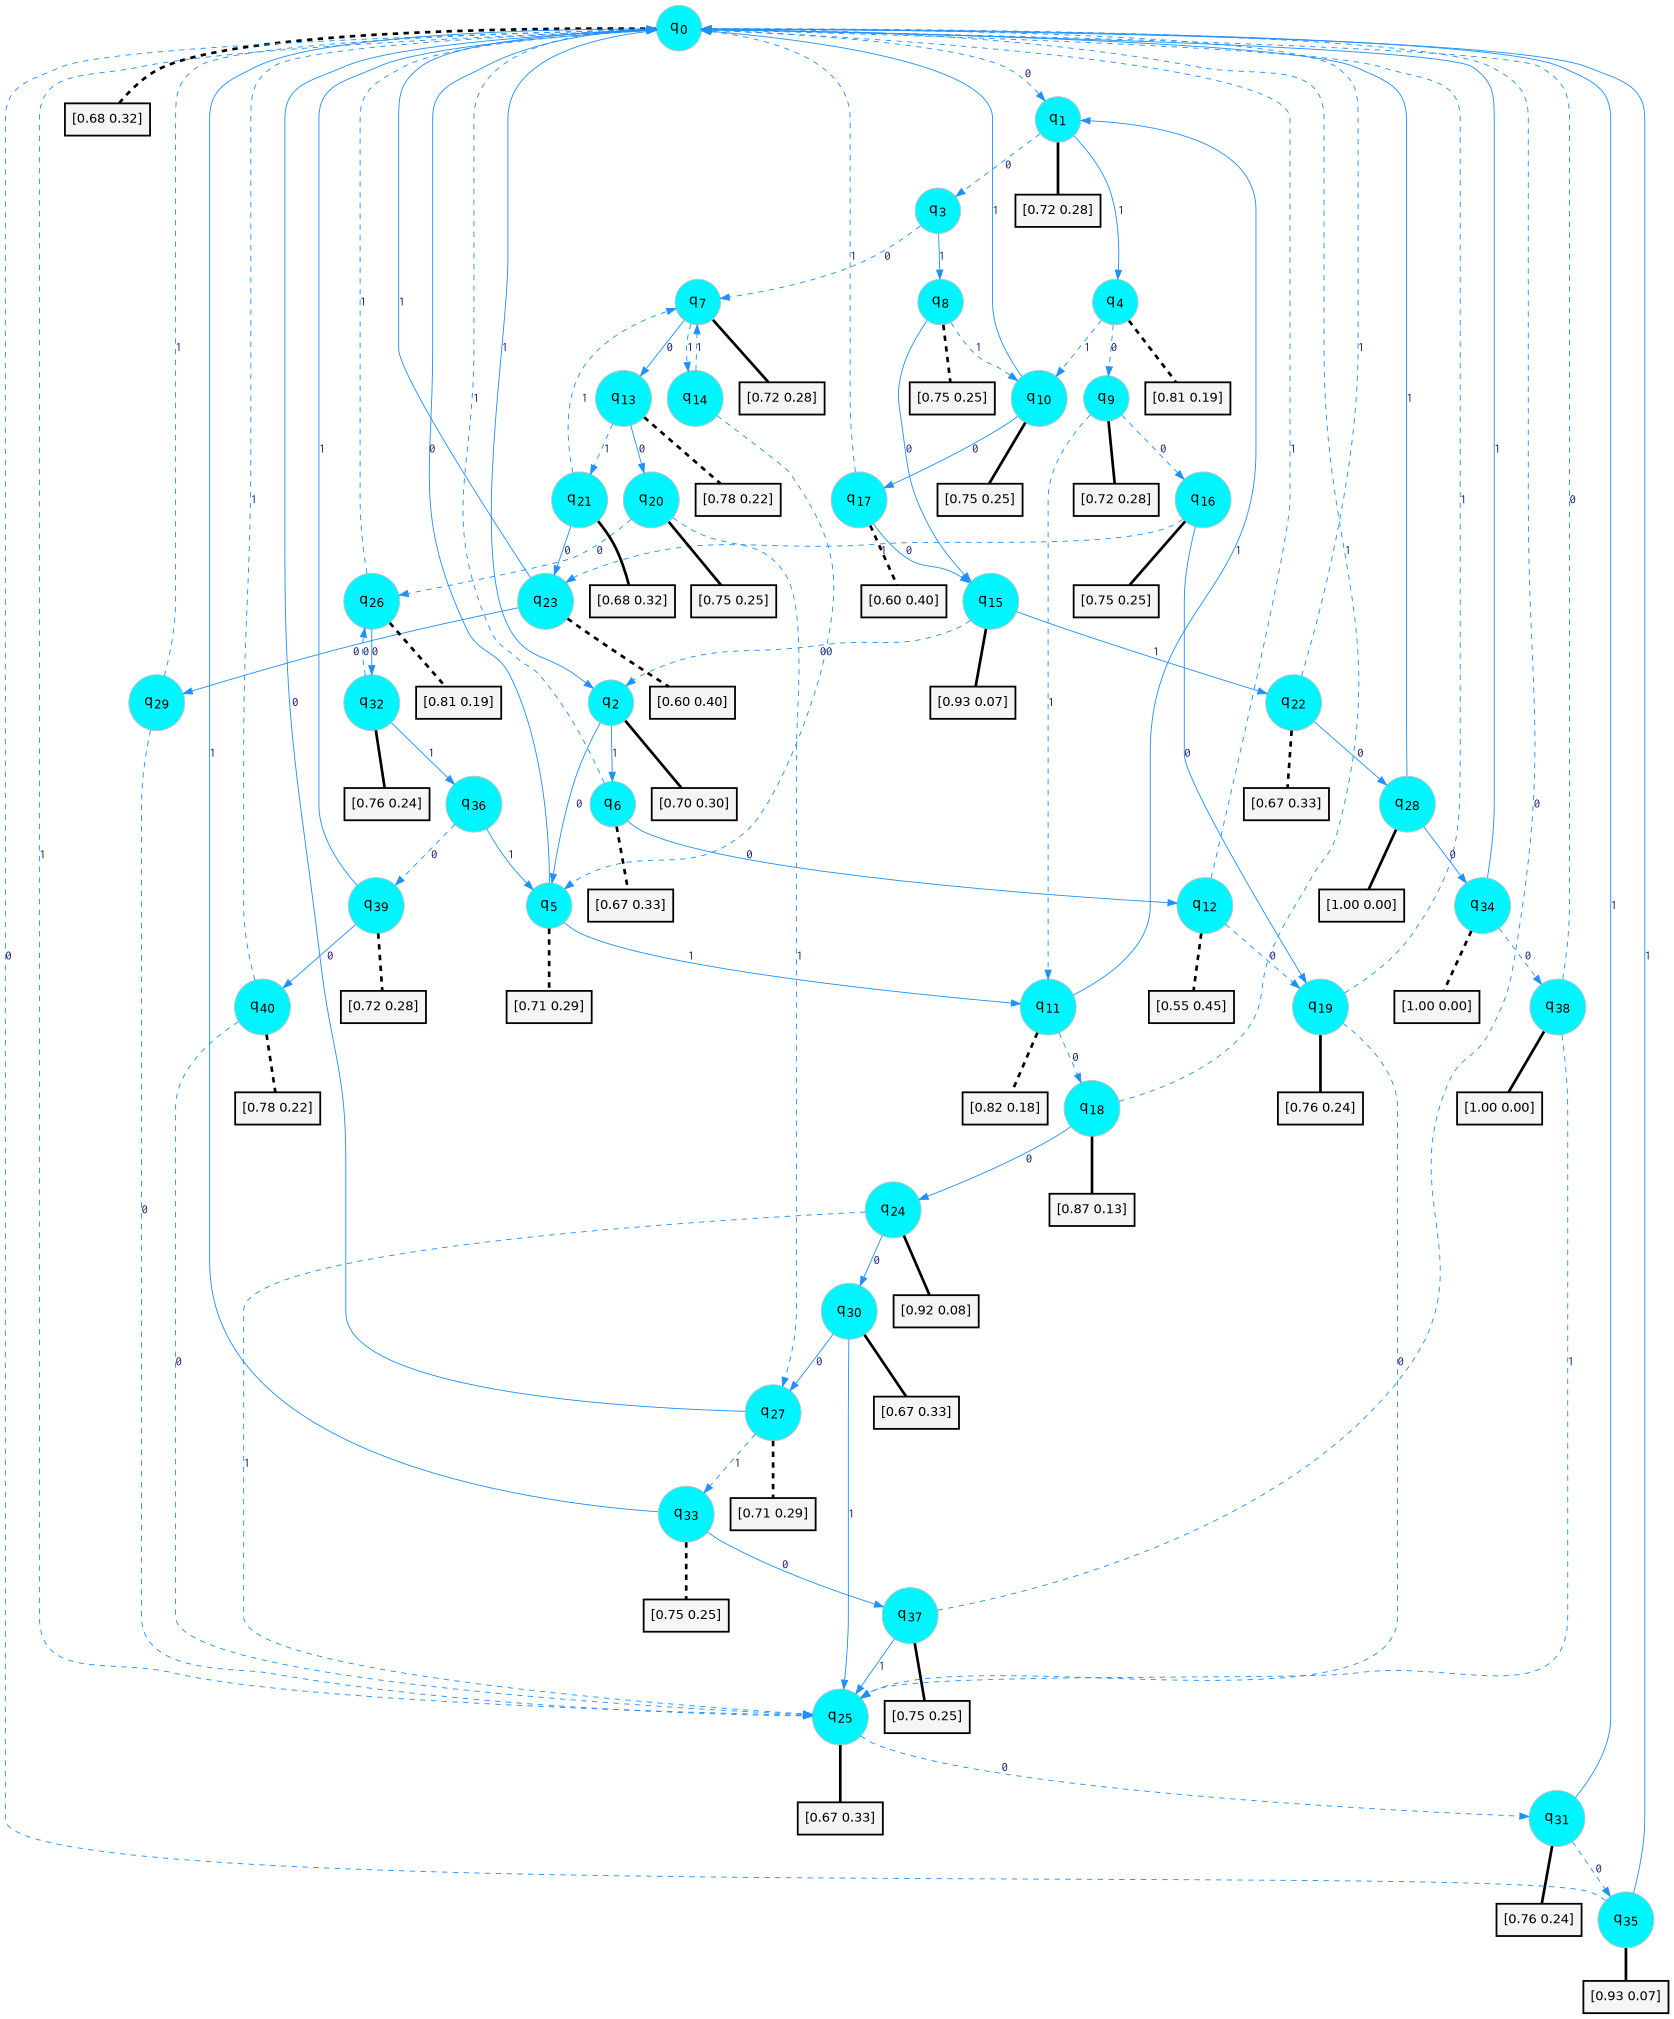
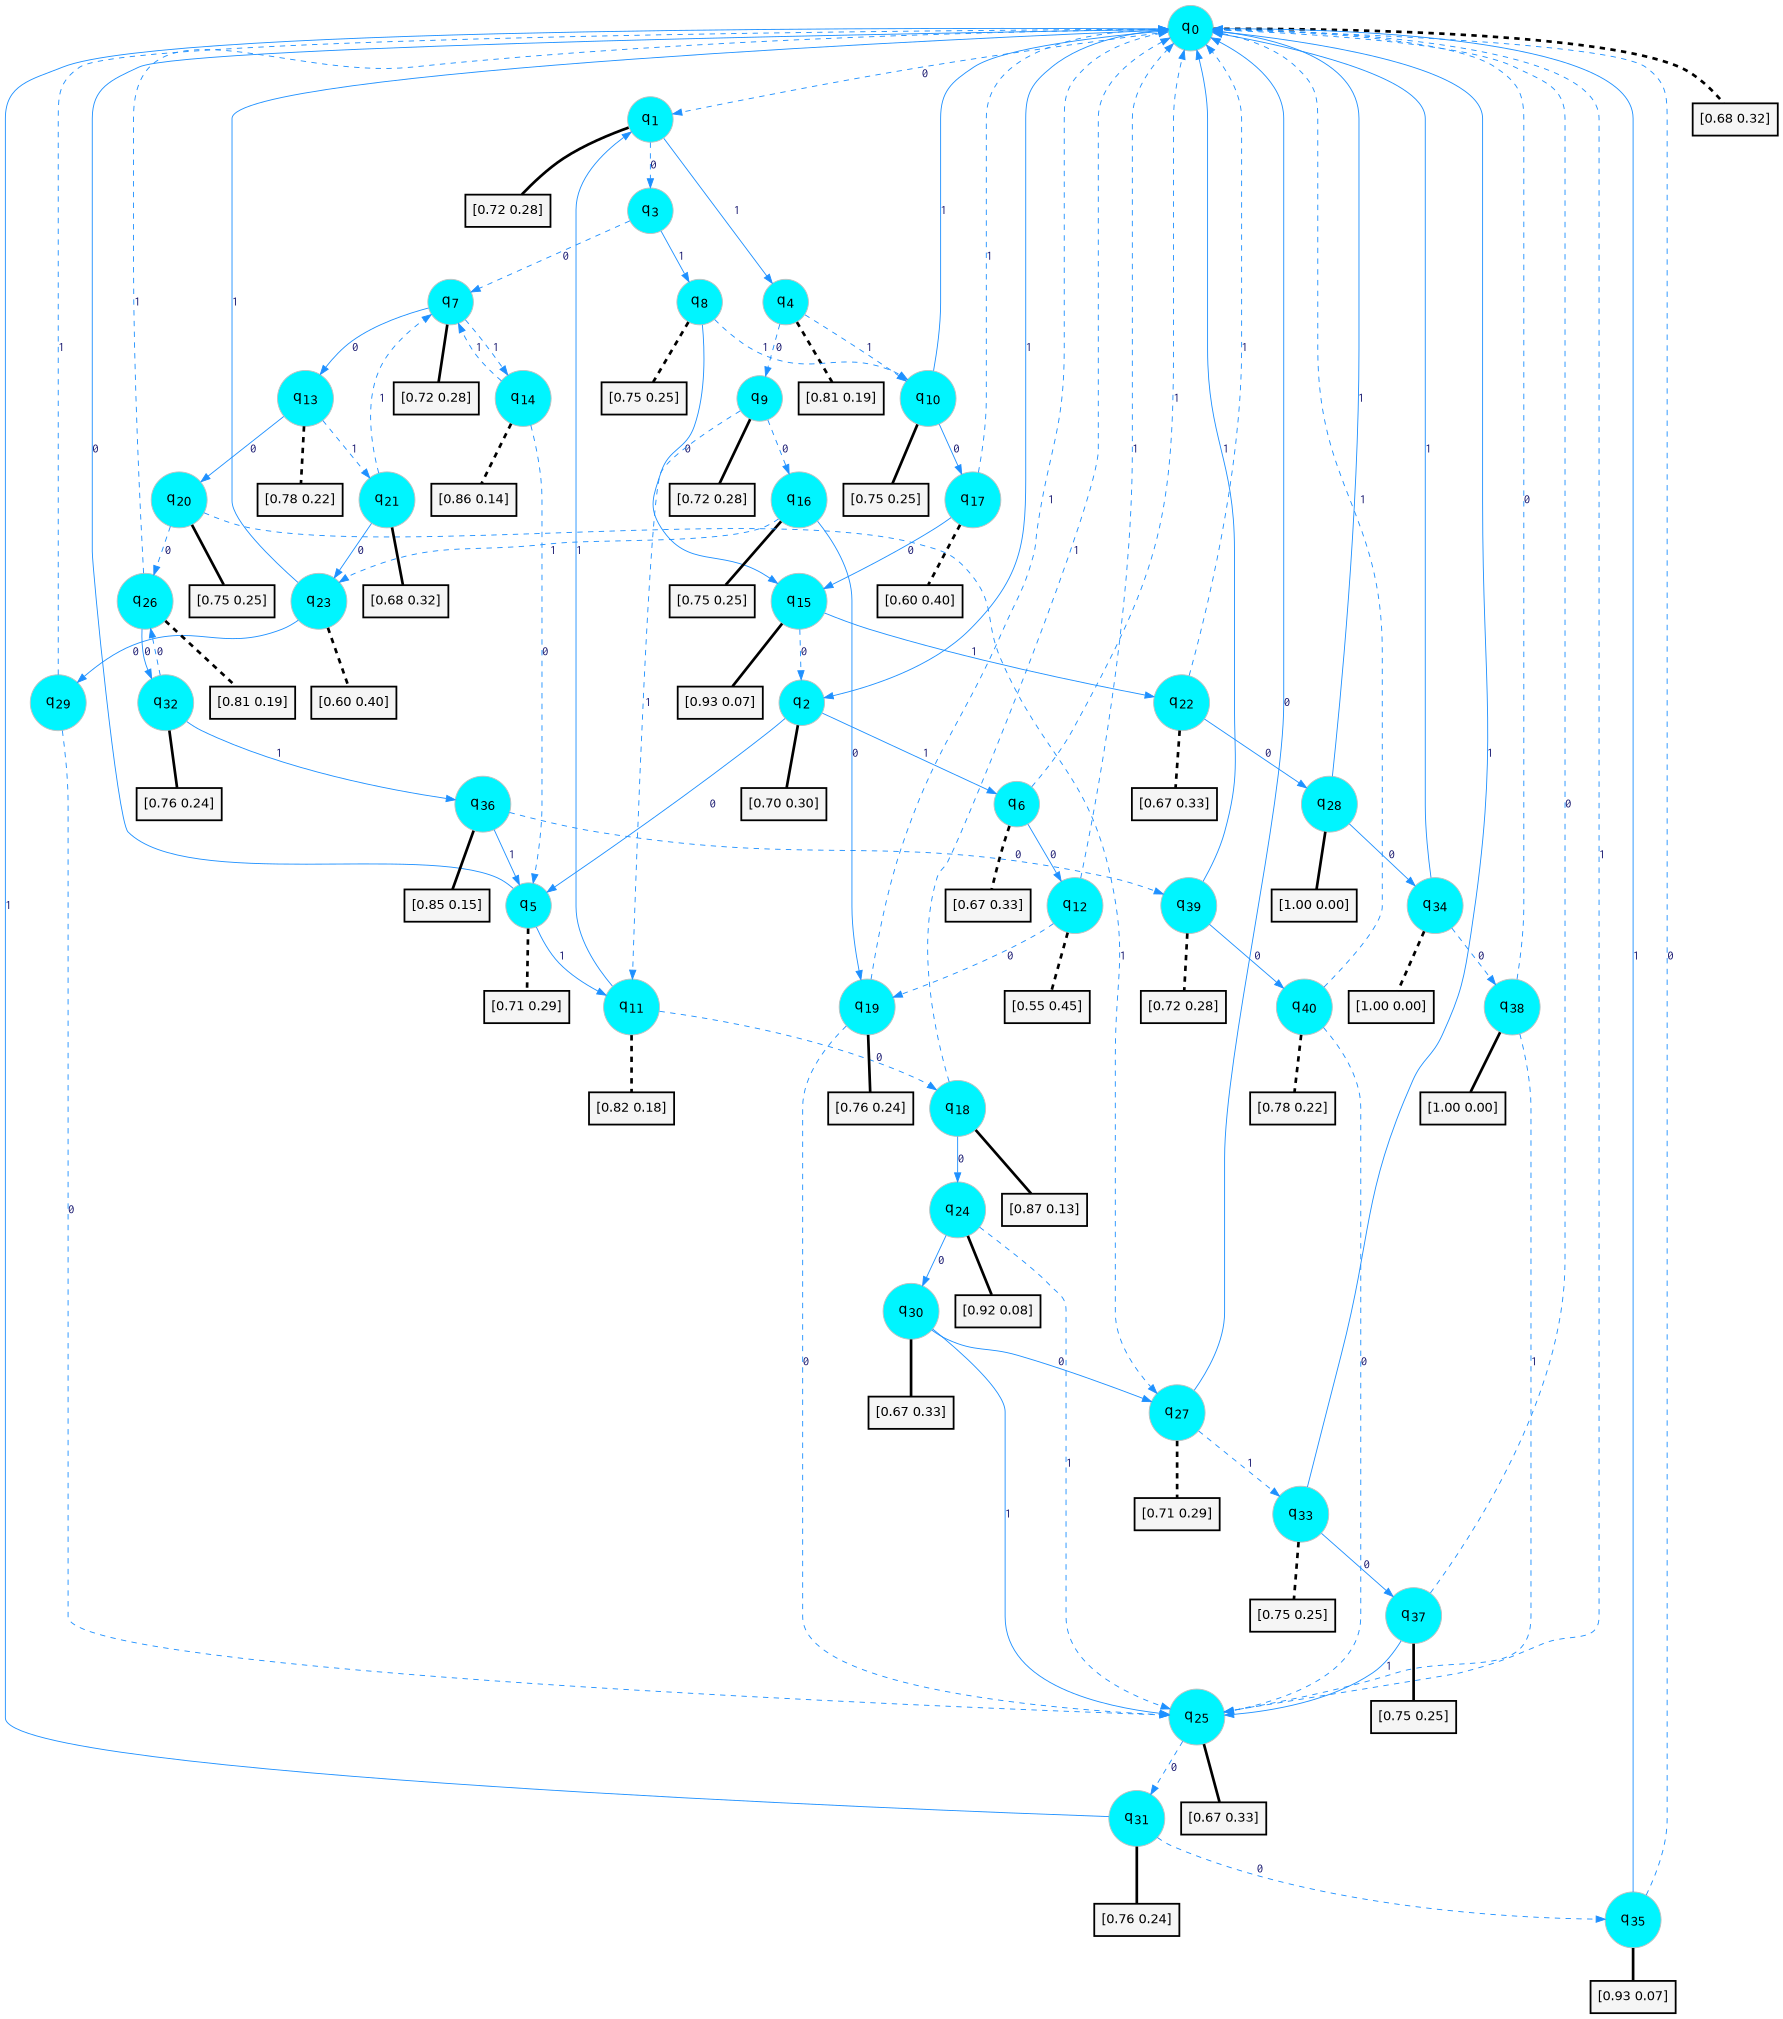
none -> (474, 500)
none -> (447, 906)
